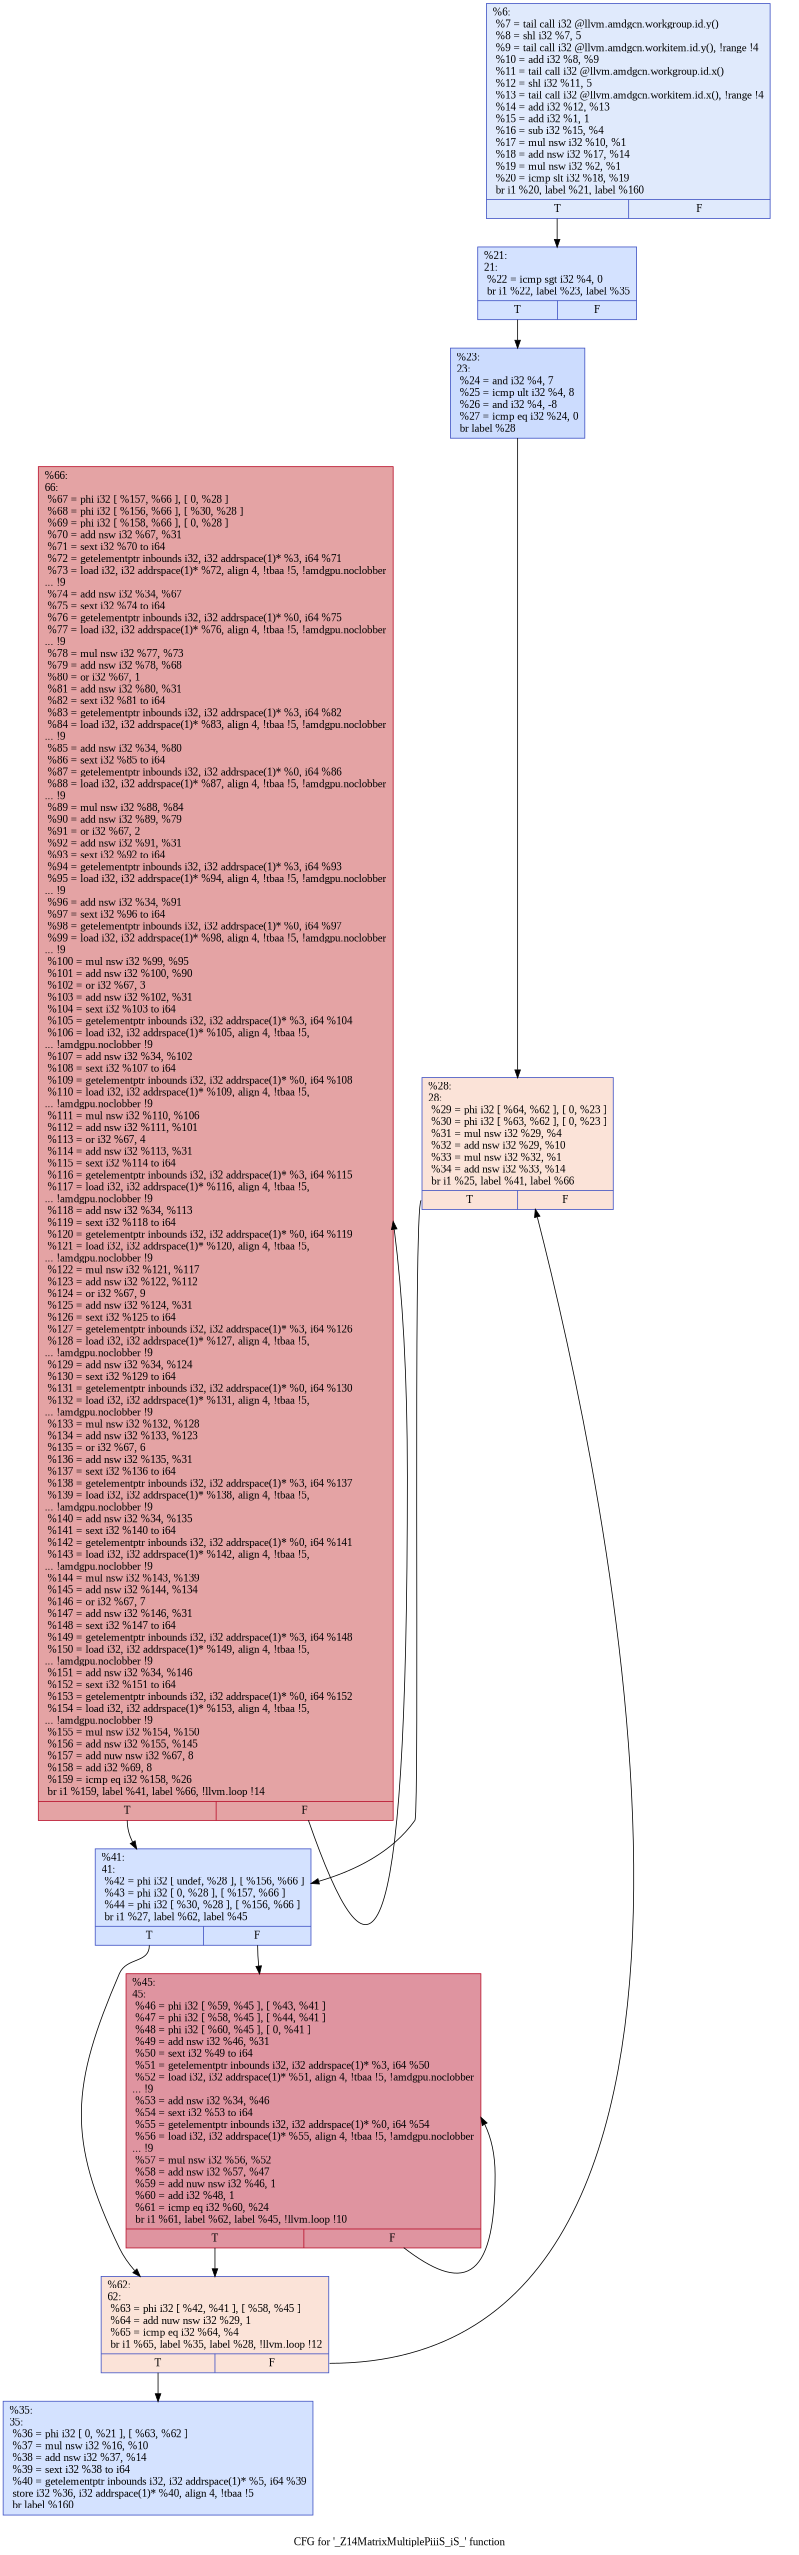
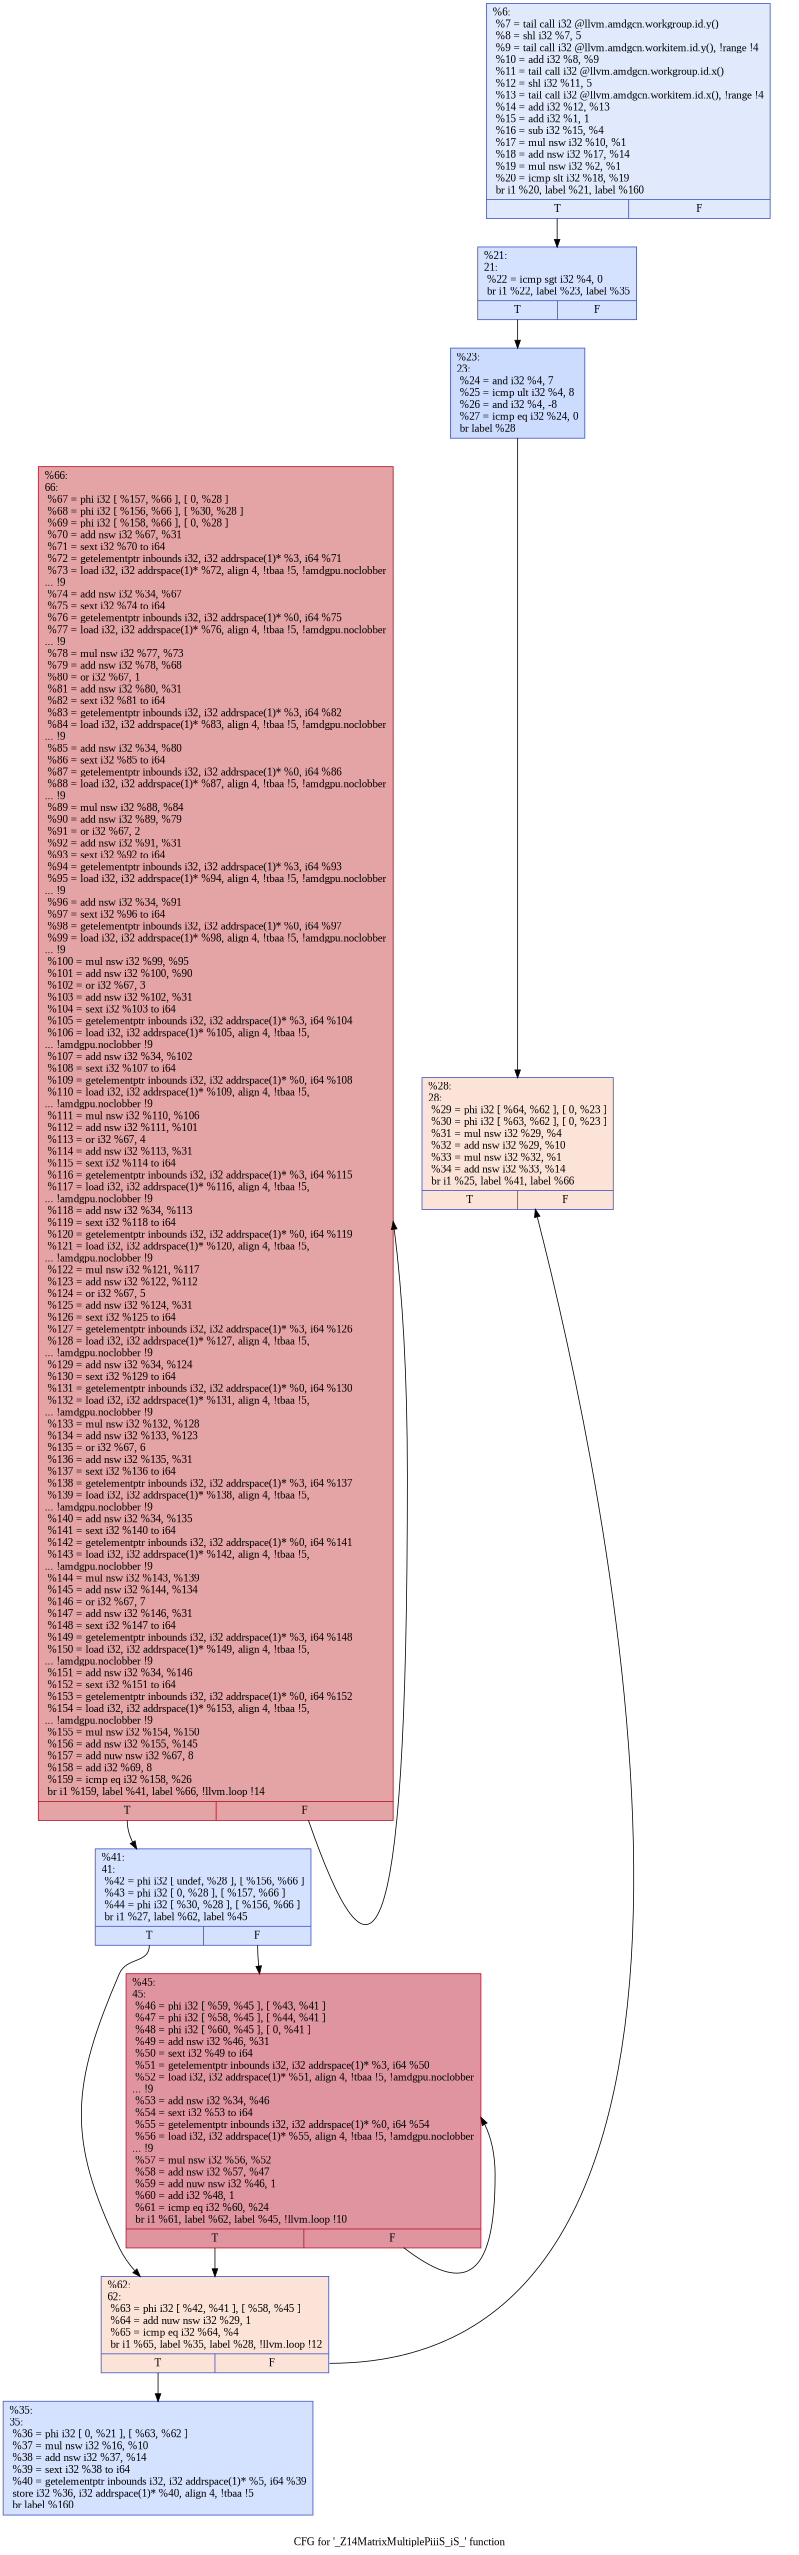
(95, 1294) -> (95, 1294)
(417, 1568) -> none
